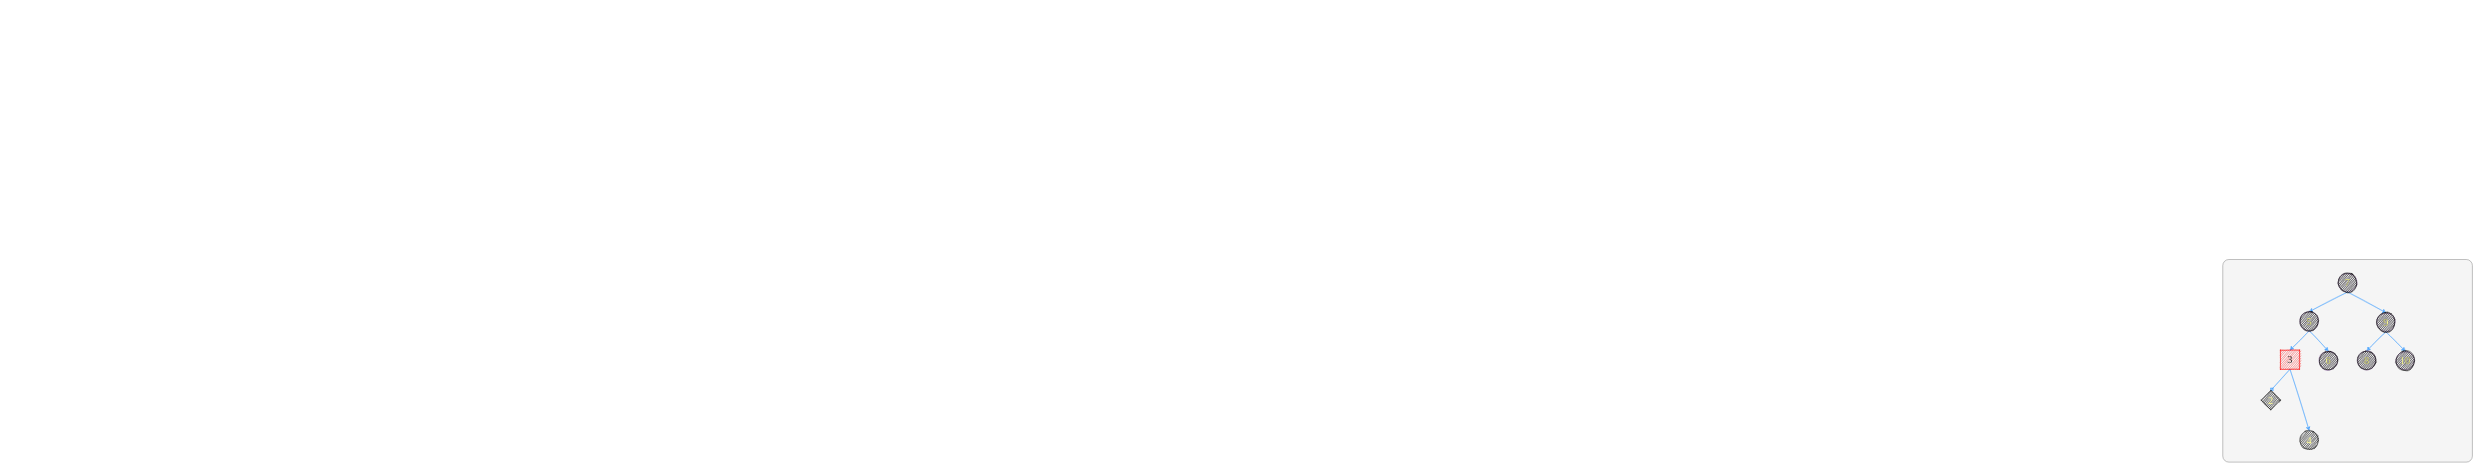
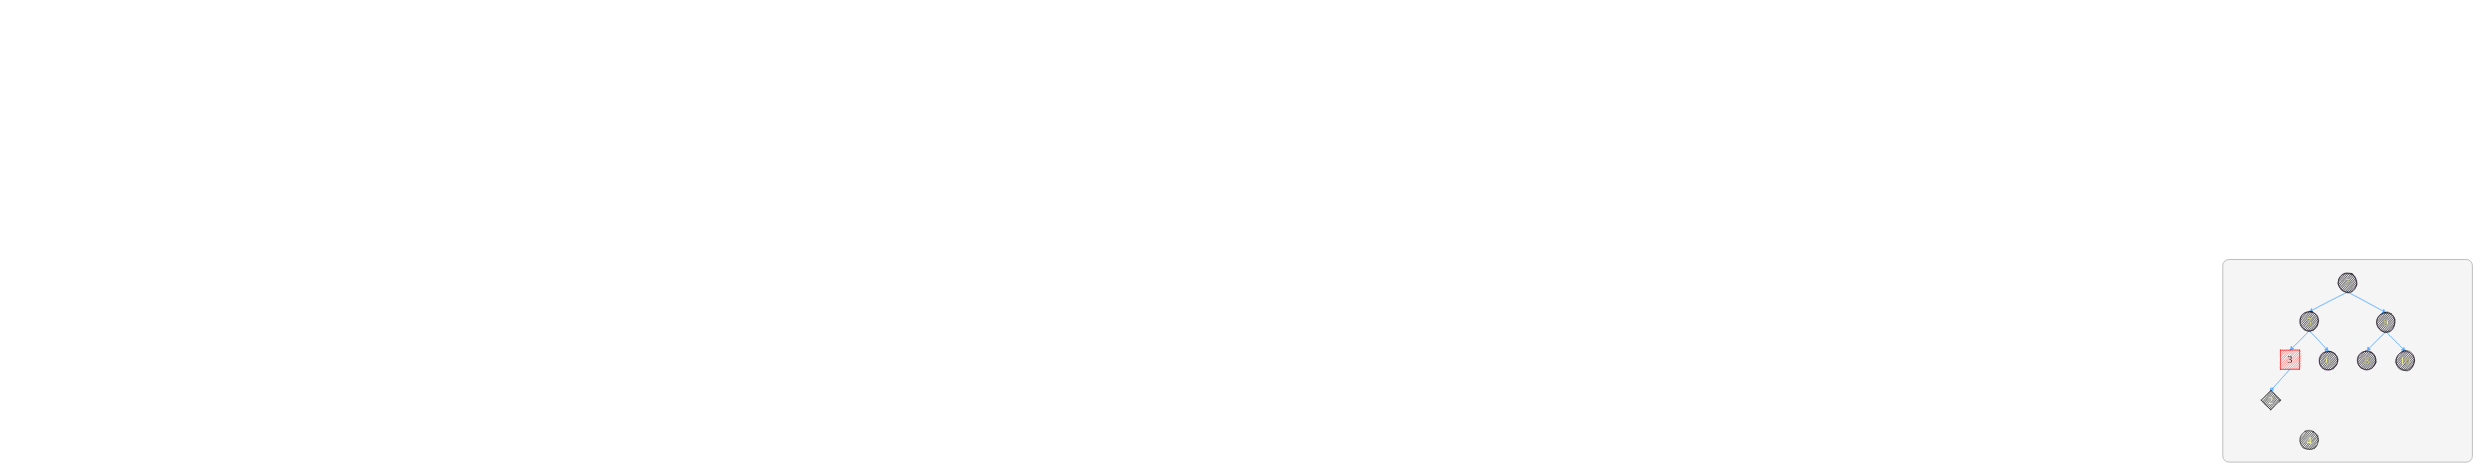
(2299, 399) -> none
